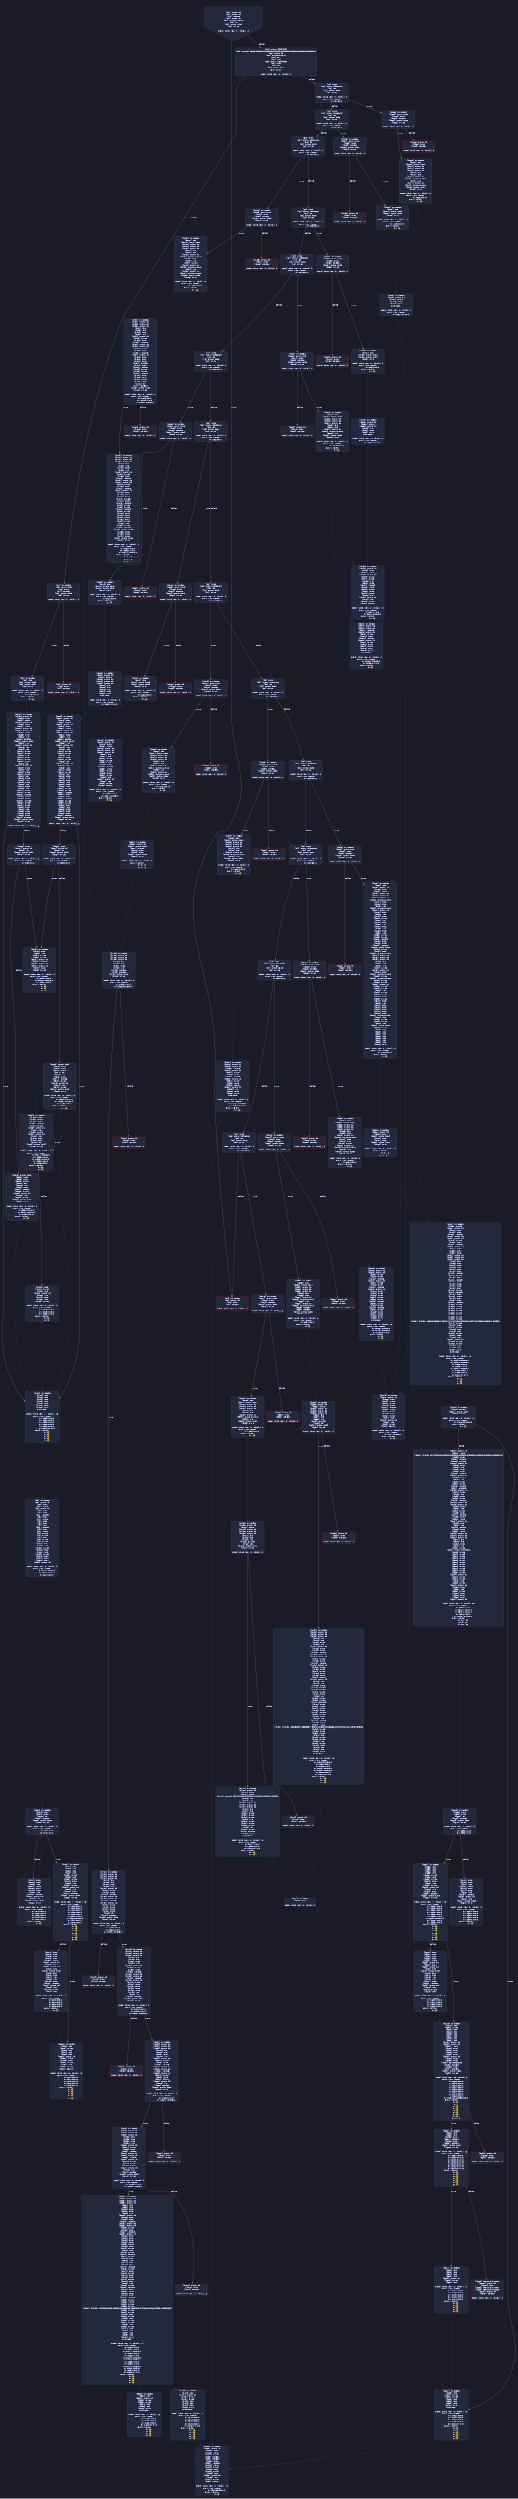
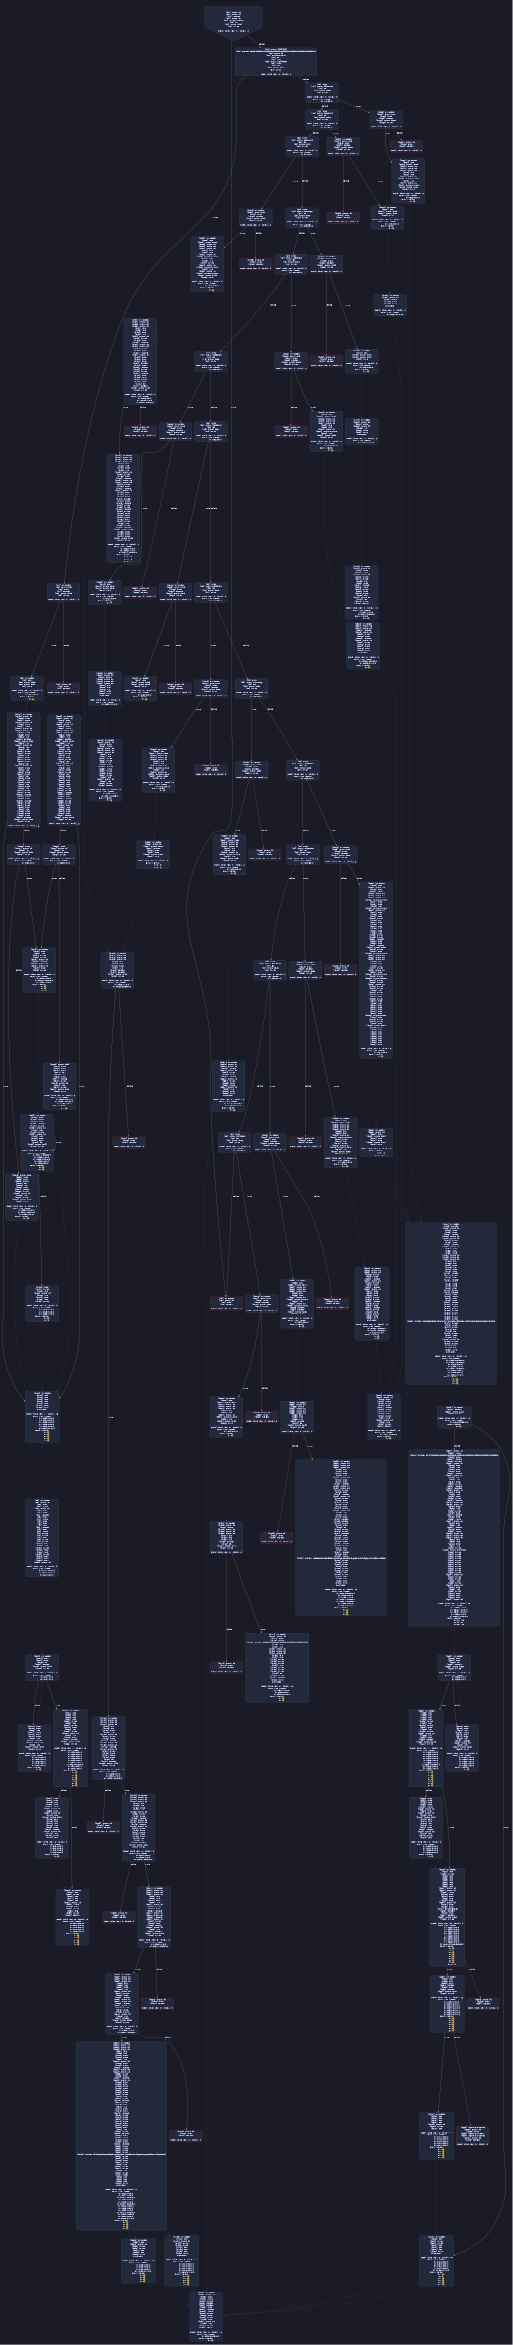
(300, 1902) -> none
